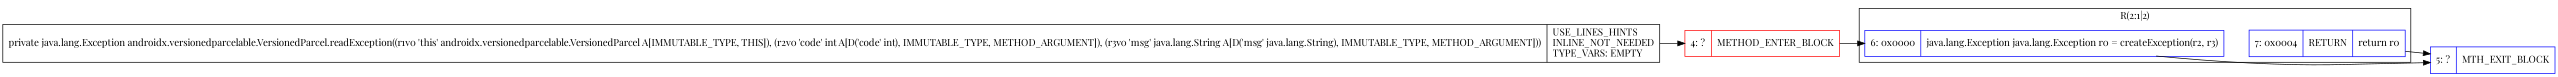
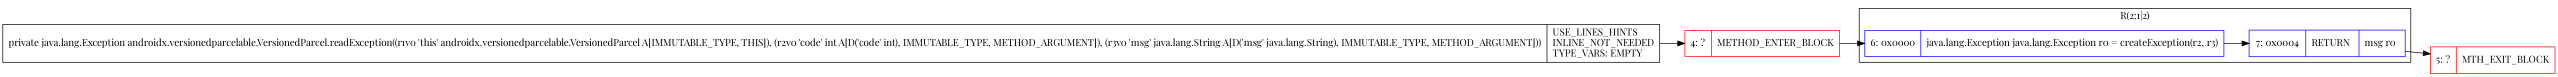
(2379, 43) -> (2380, 43)
(2493, 60) -> (2493, 60)
(2290, 64) -> (2233, 43)
